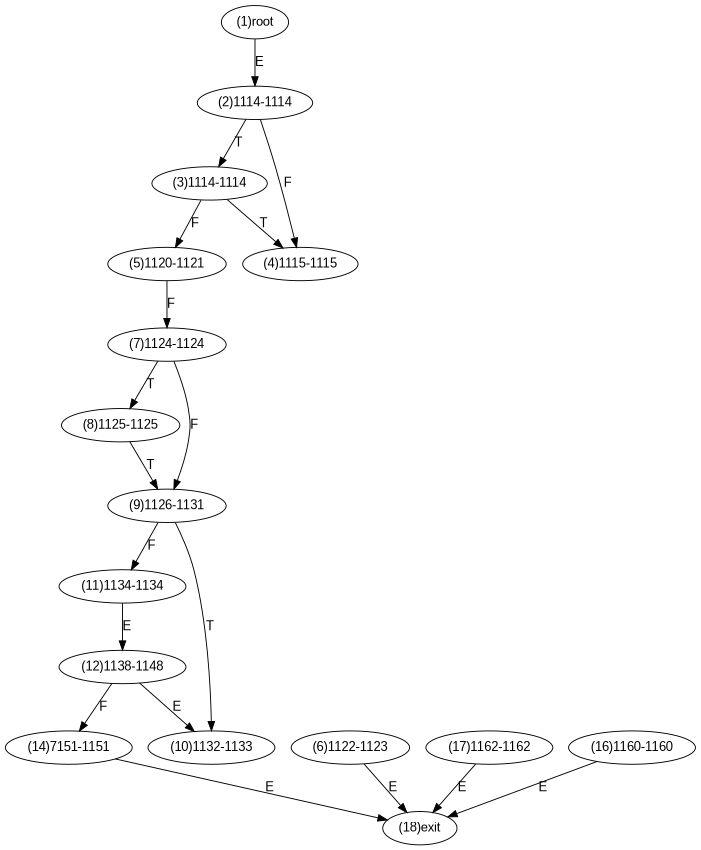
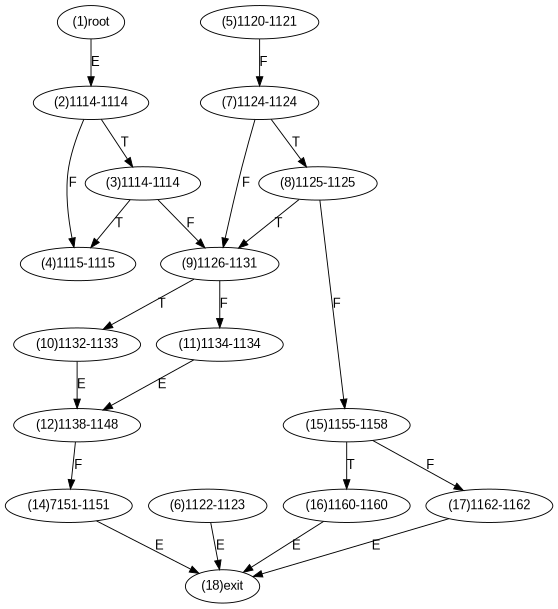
(190, 220) -> (178, 220)
none -> (347, 425)
(163, 704) -> (77, 380)
